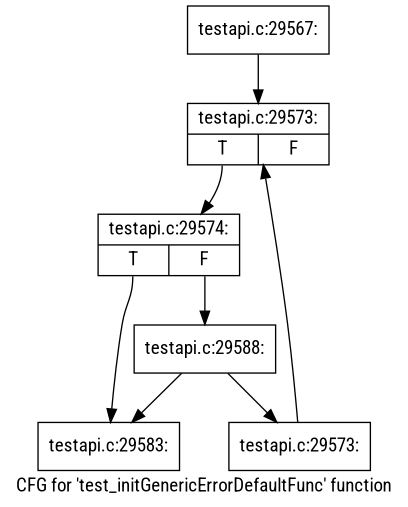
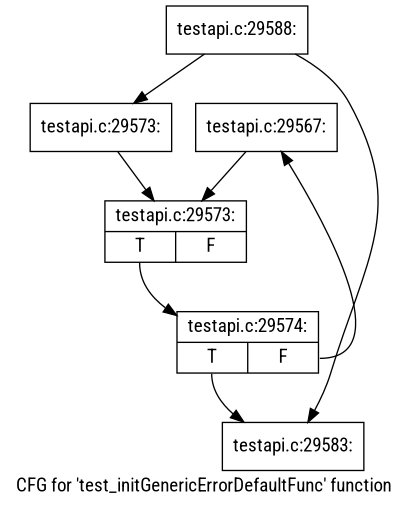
(205, 294) -> (342, 266)
